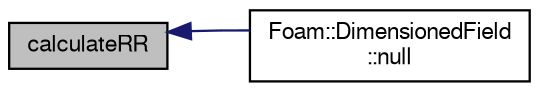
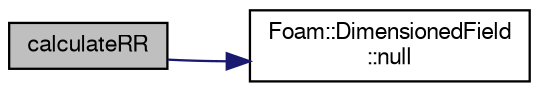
(220, 30) -> (197, 61)
